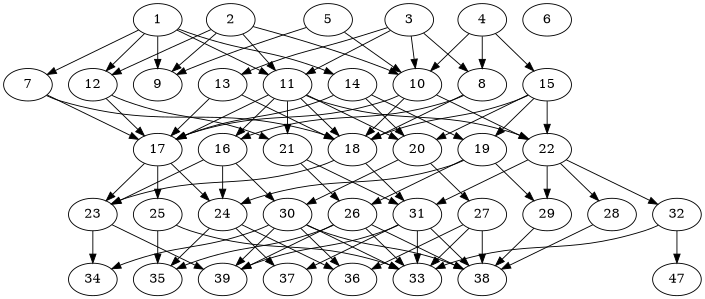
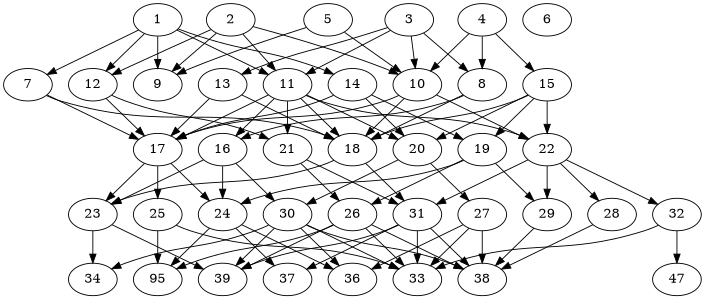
(158, 279) -> (158, 279)
